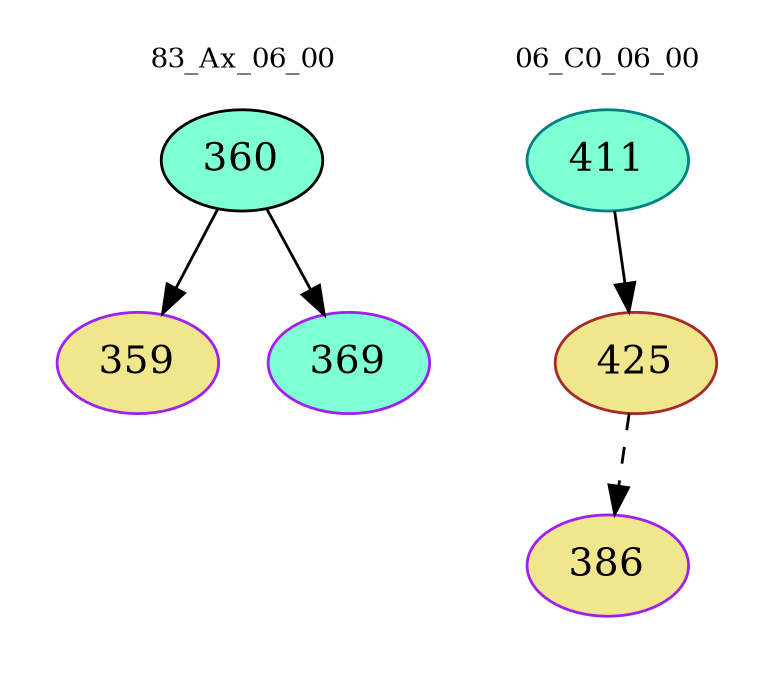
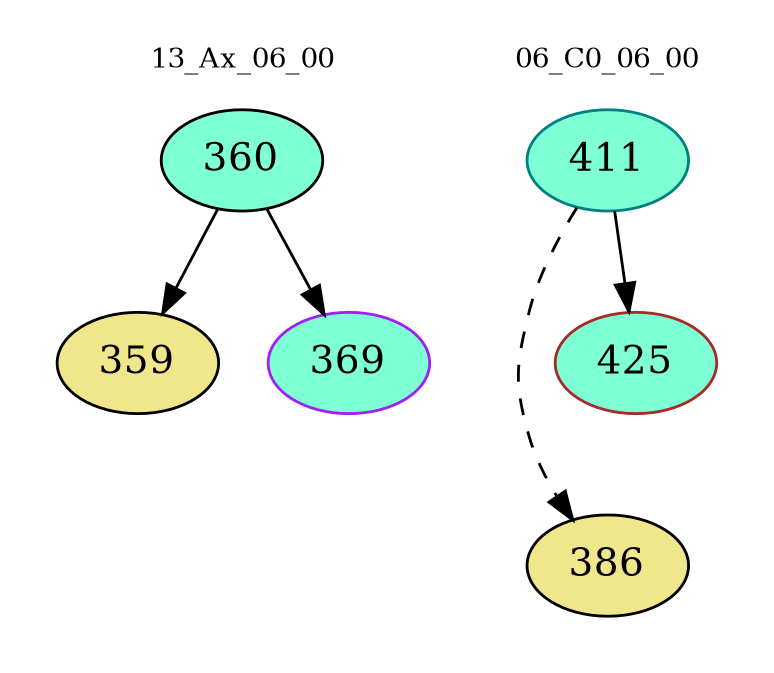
(243, 60) -> (243, 60)
(138, 363) -> (138, 363)
(636, 363) -> (636, 363)
(624, 450) -> (521, 350)
(608, 566) -> (608, 566)
